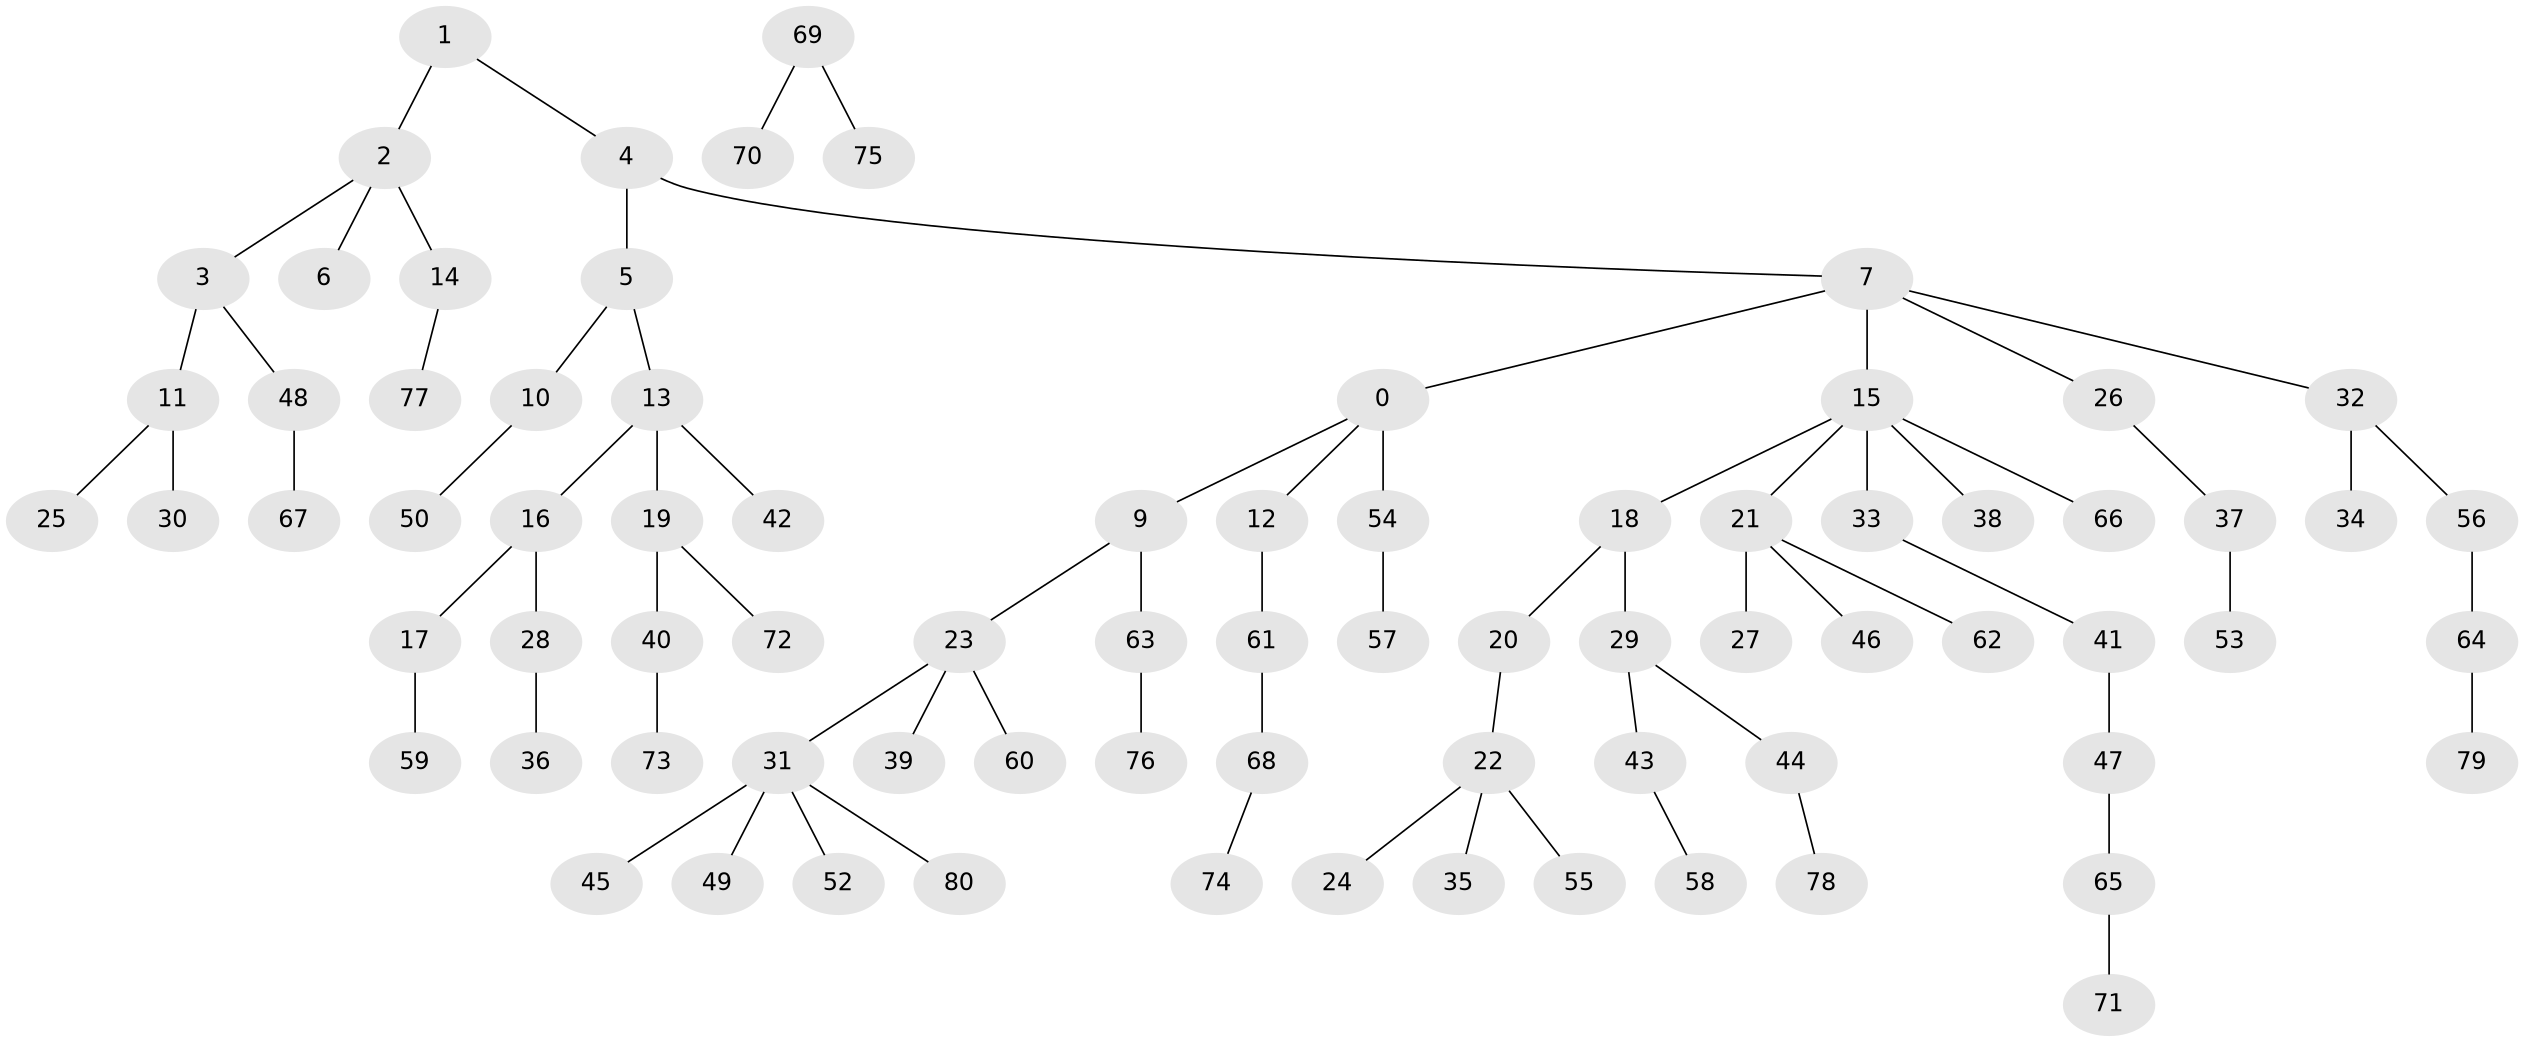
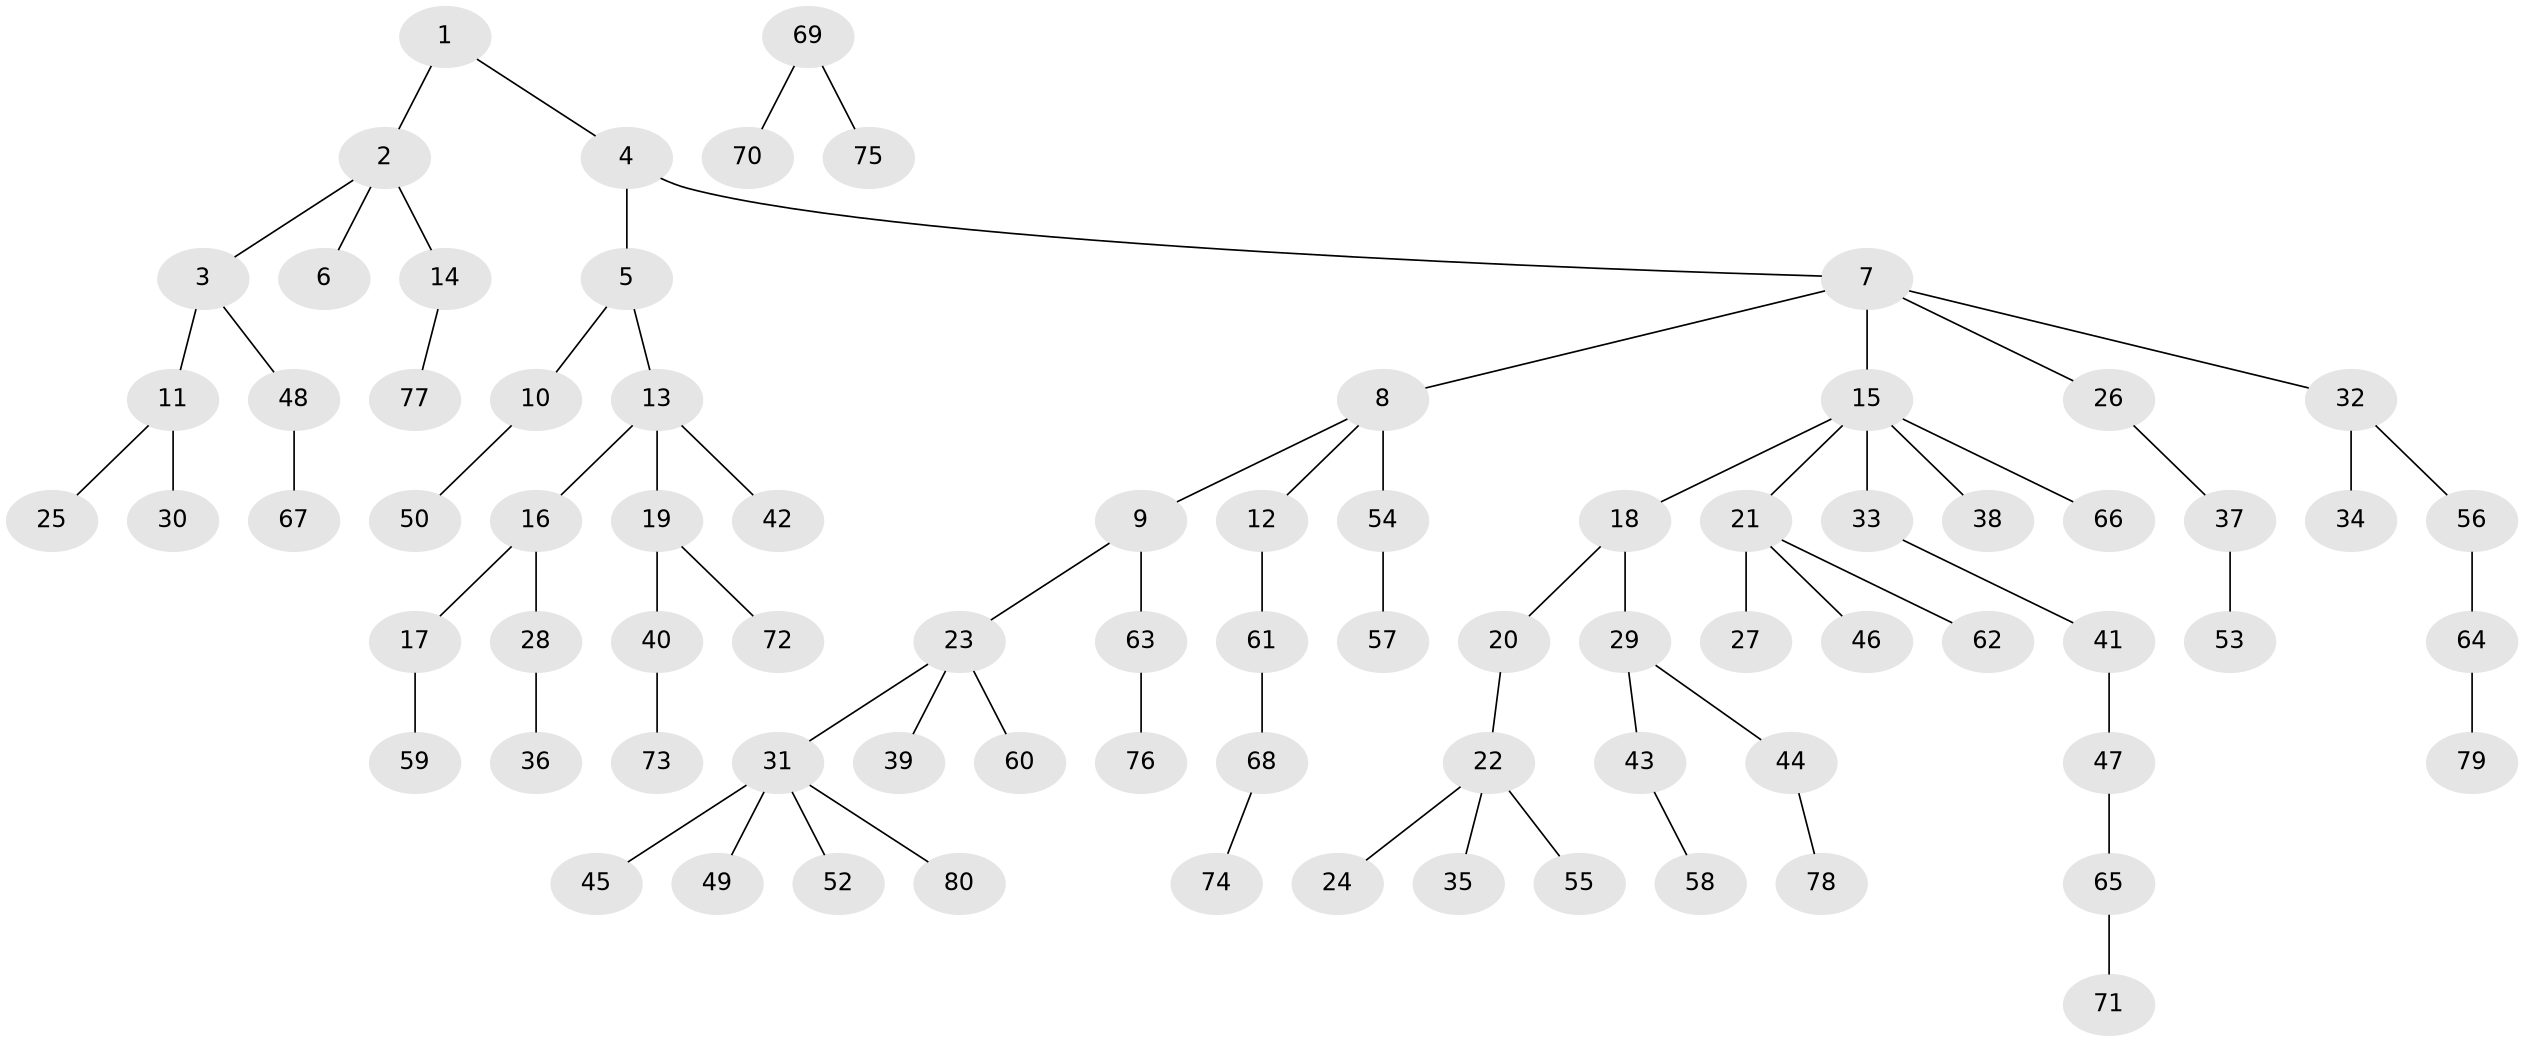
(1383, 400) -> (1383, 400)
